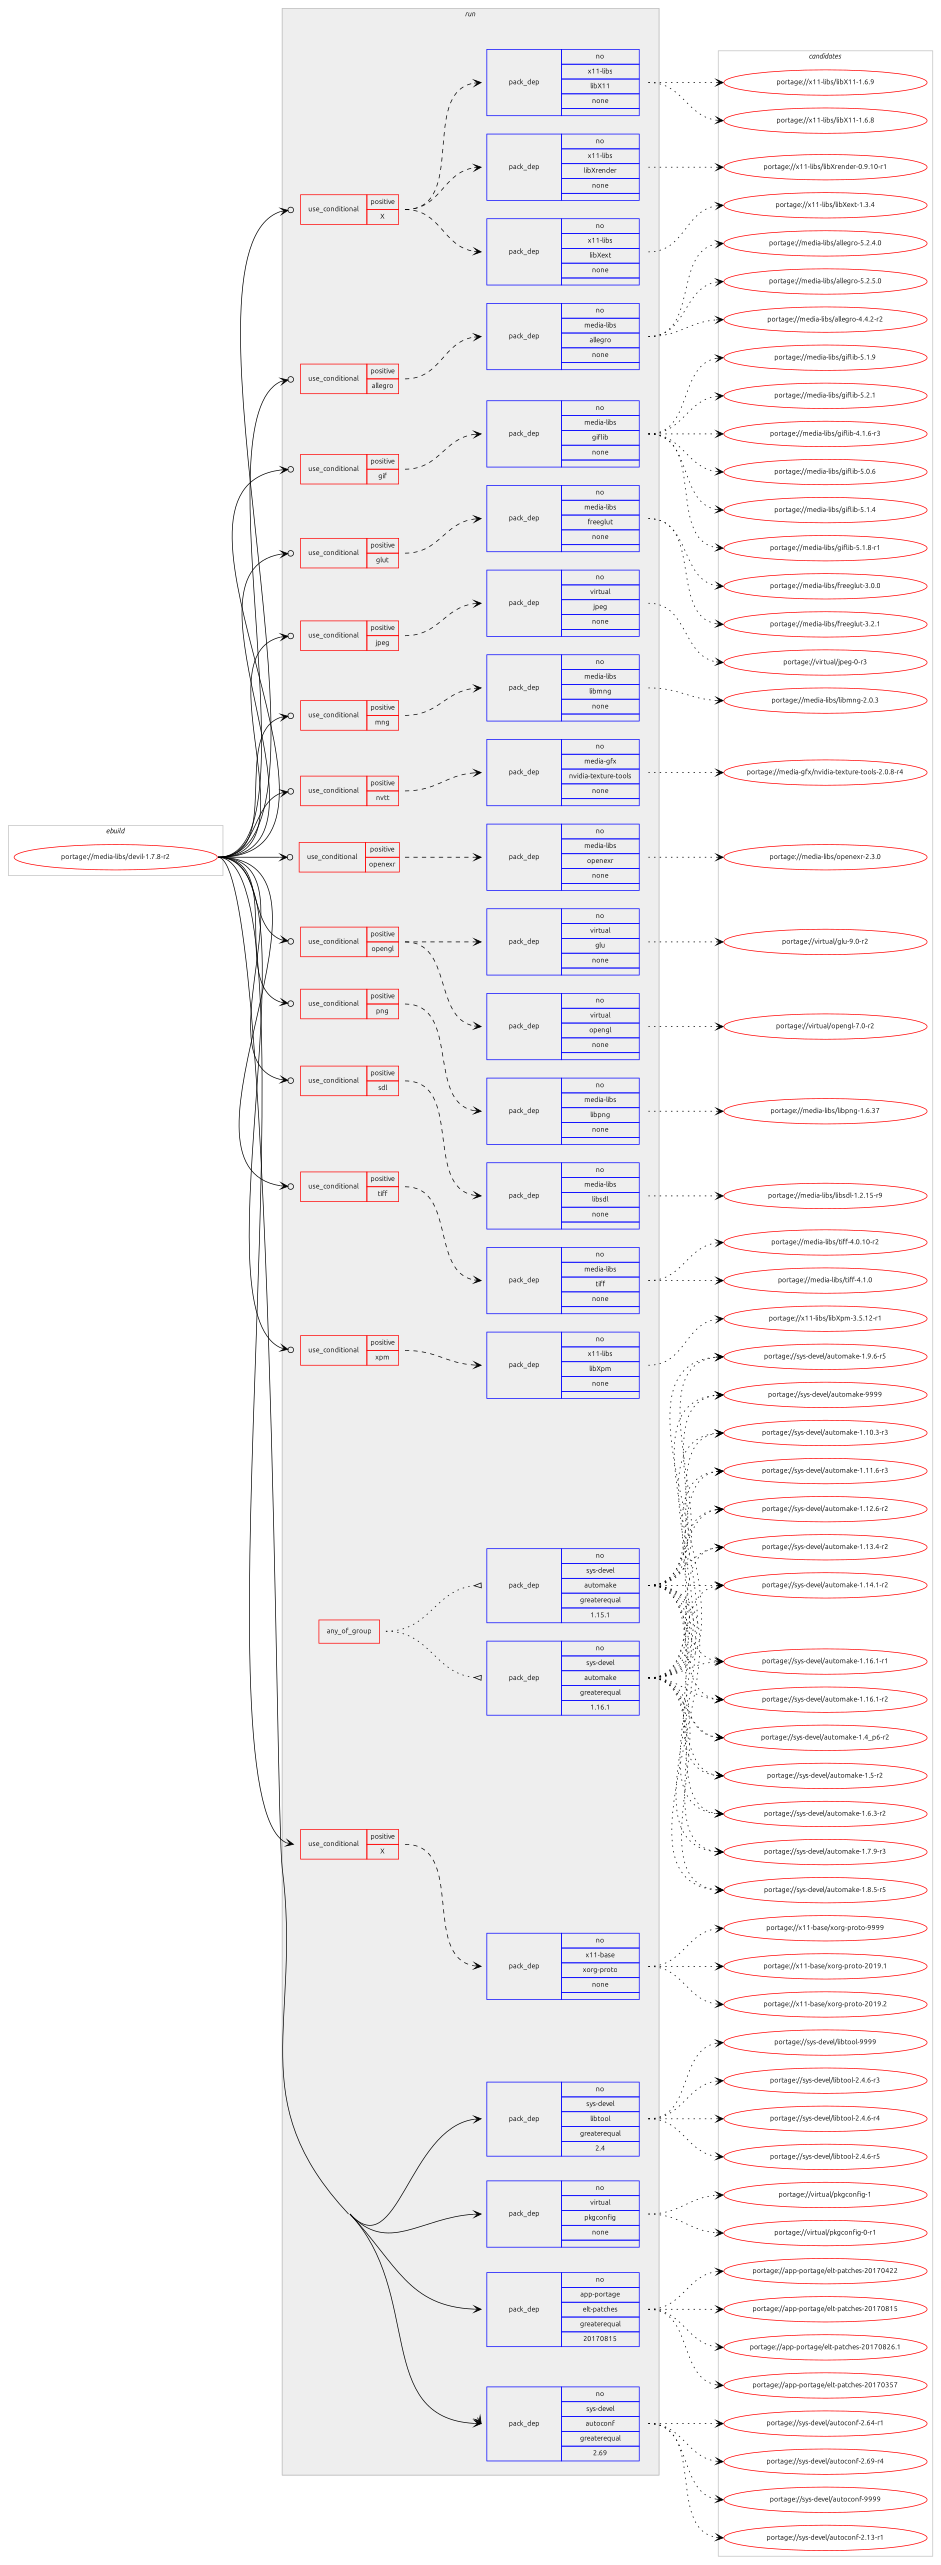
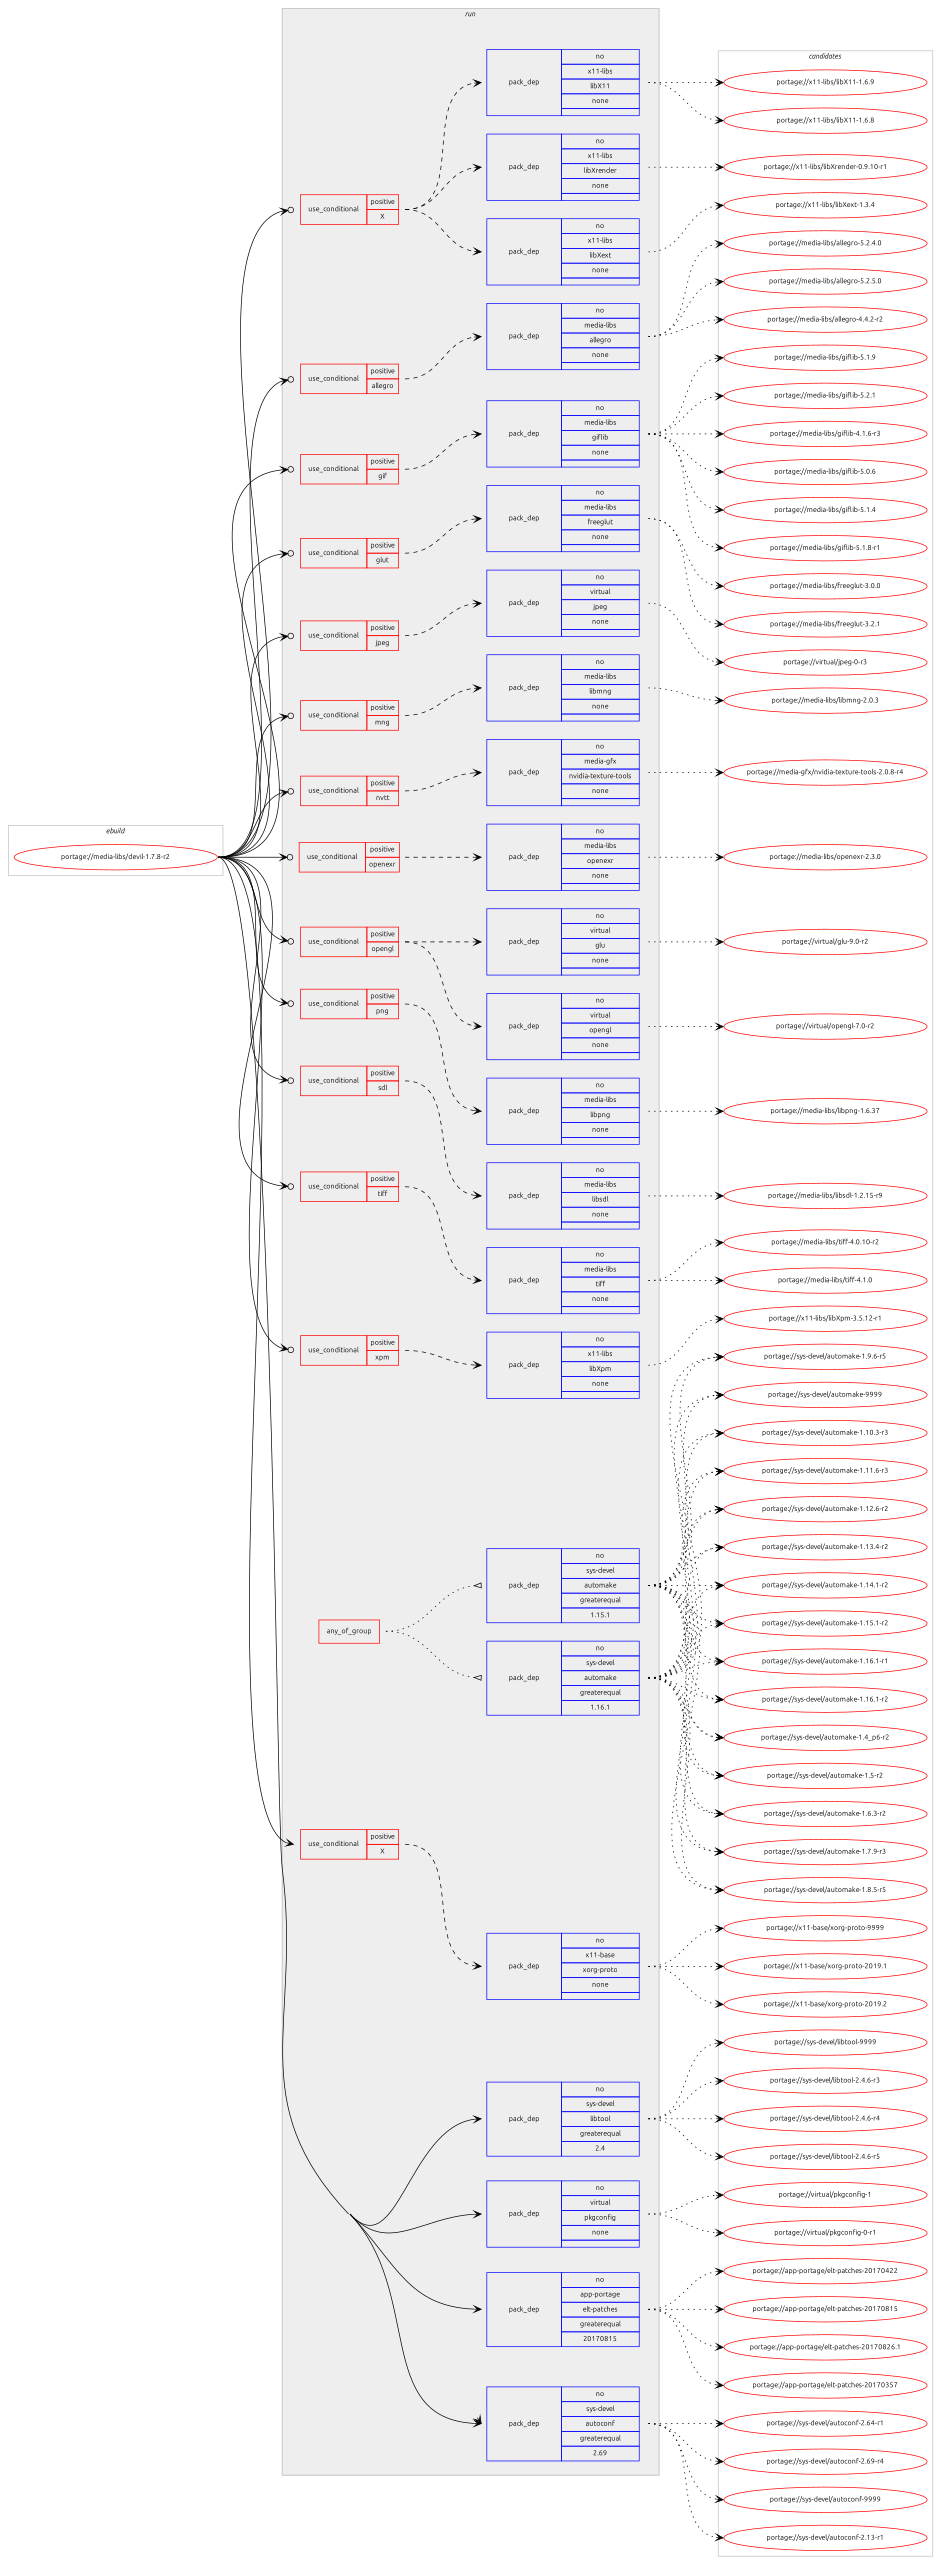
none -> (825, 1623)
